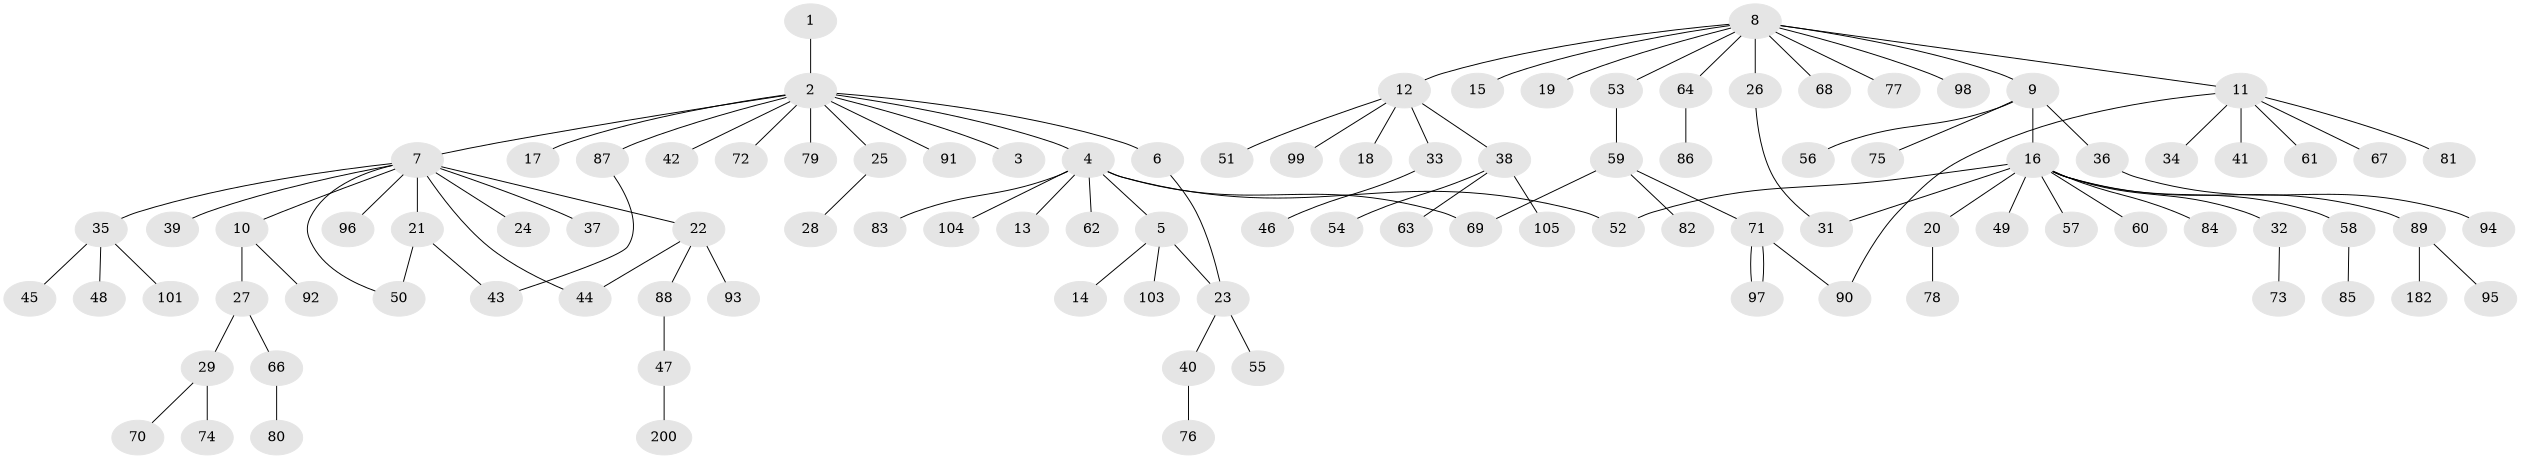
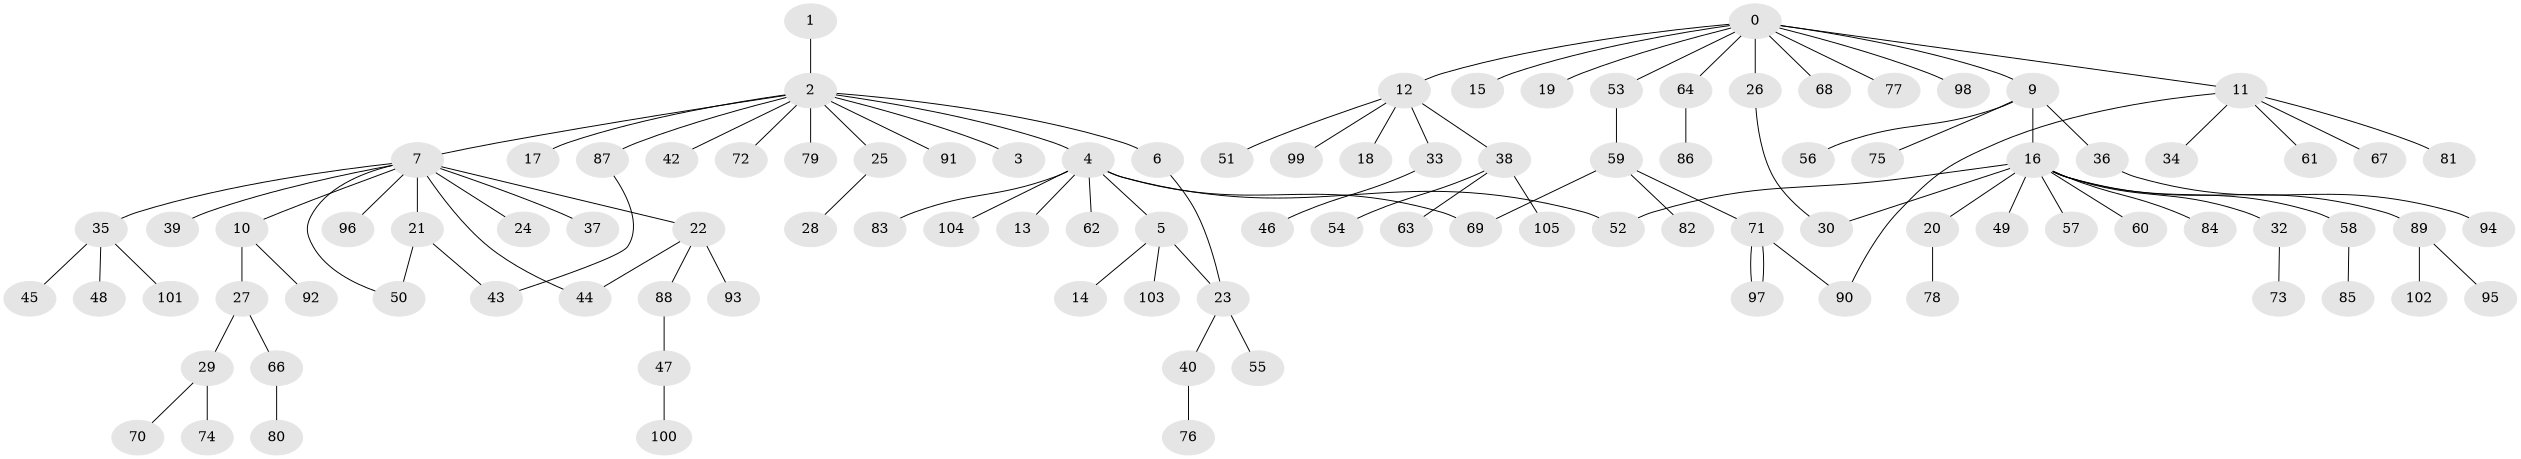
(1755, 21) -> (1755, 21)
(2241, 160) -> none
(1827, 229) -> (1827, 229)
(2419, 299) -> (2419, 299)
(664, 438) -> (664, 438)
